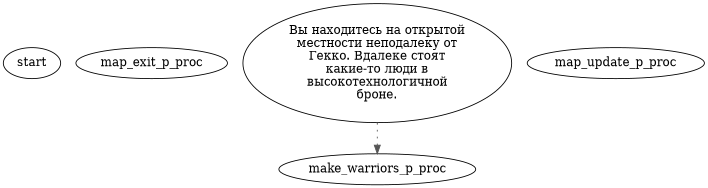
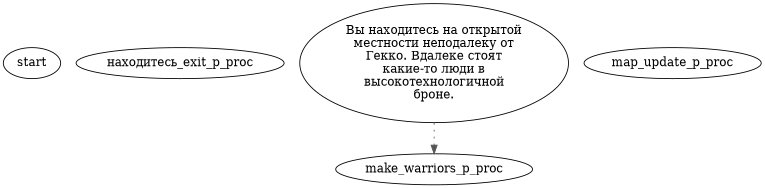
(152, 63) -> (180, 63)
